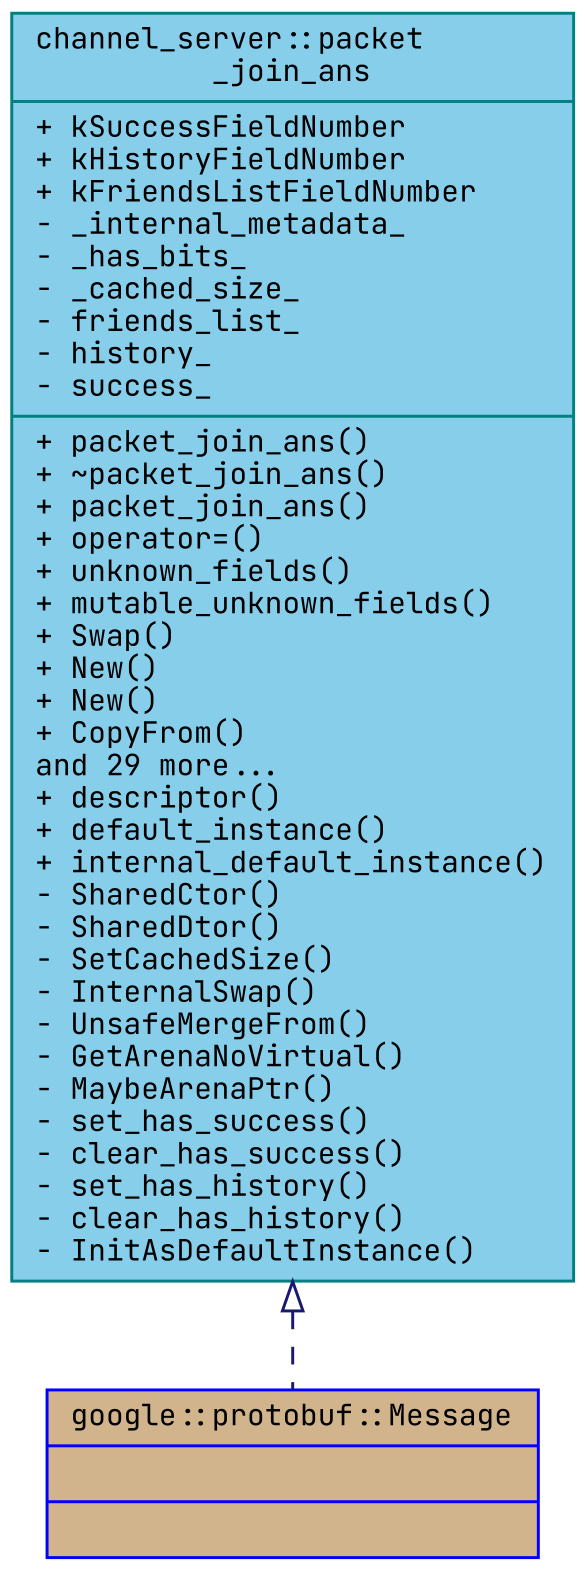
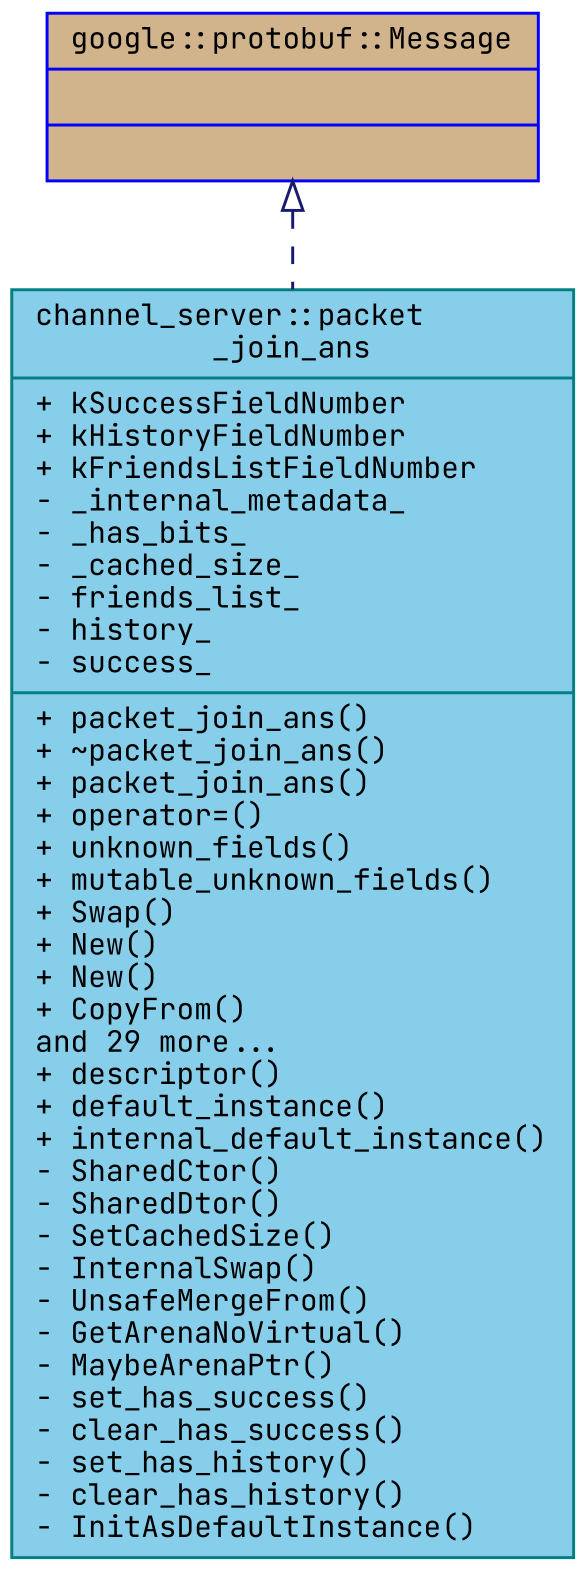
(293, 1351) -> (293, 250)
